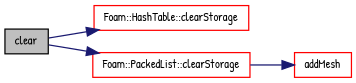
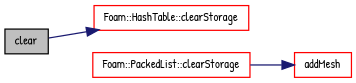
(68, 48) -> none
